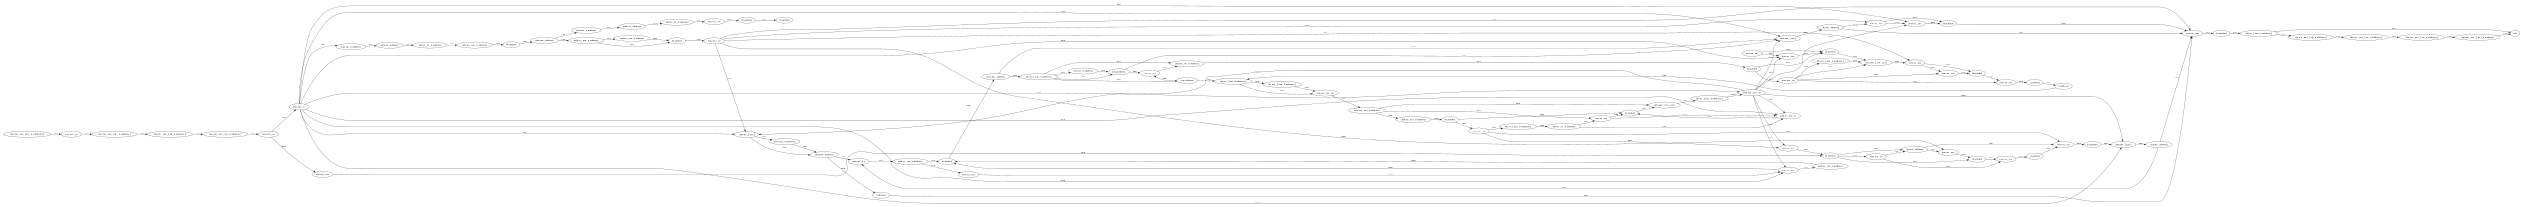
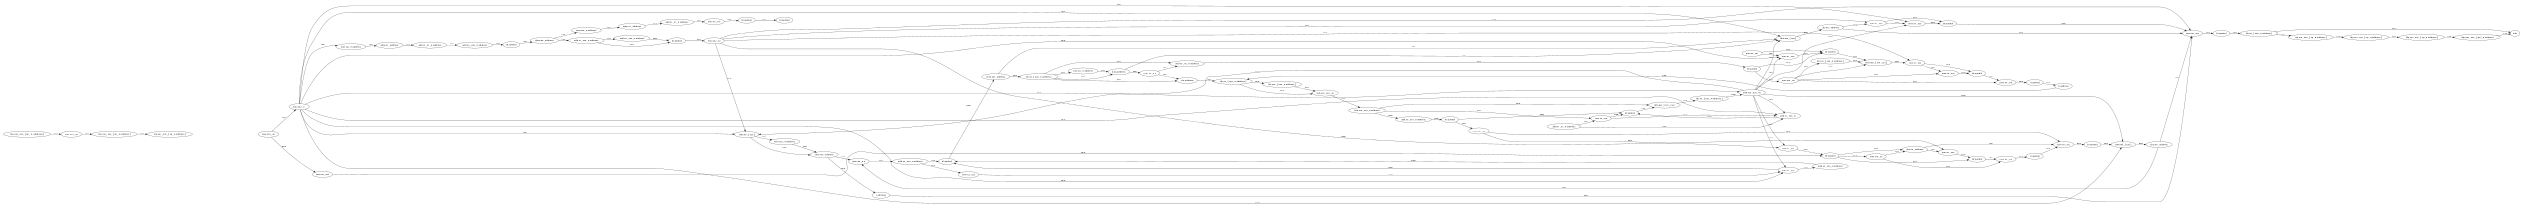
(1165, 80) -> (1168, 77)
(1518, 127) -> none
(225, 134) -> none
